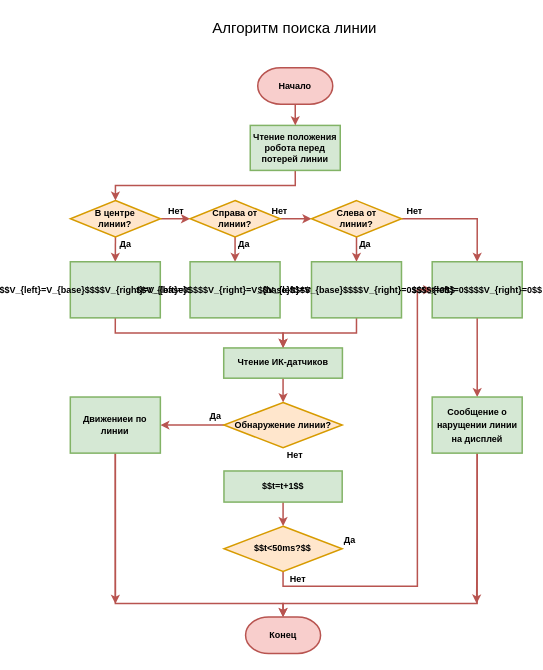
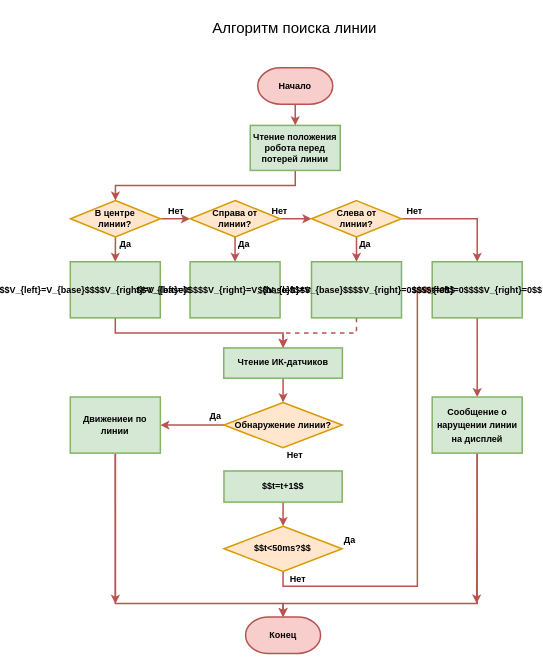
(424, 290) -> (425, 290)
(327, 333) -> (327, 333)
